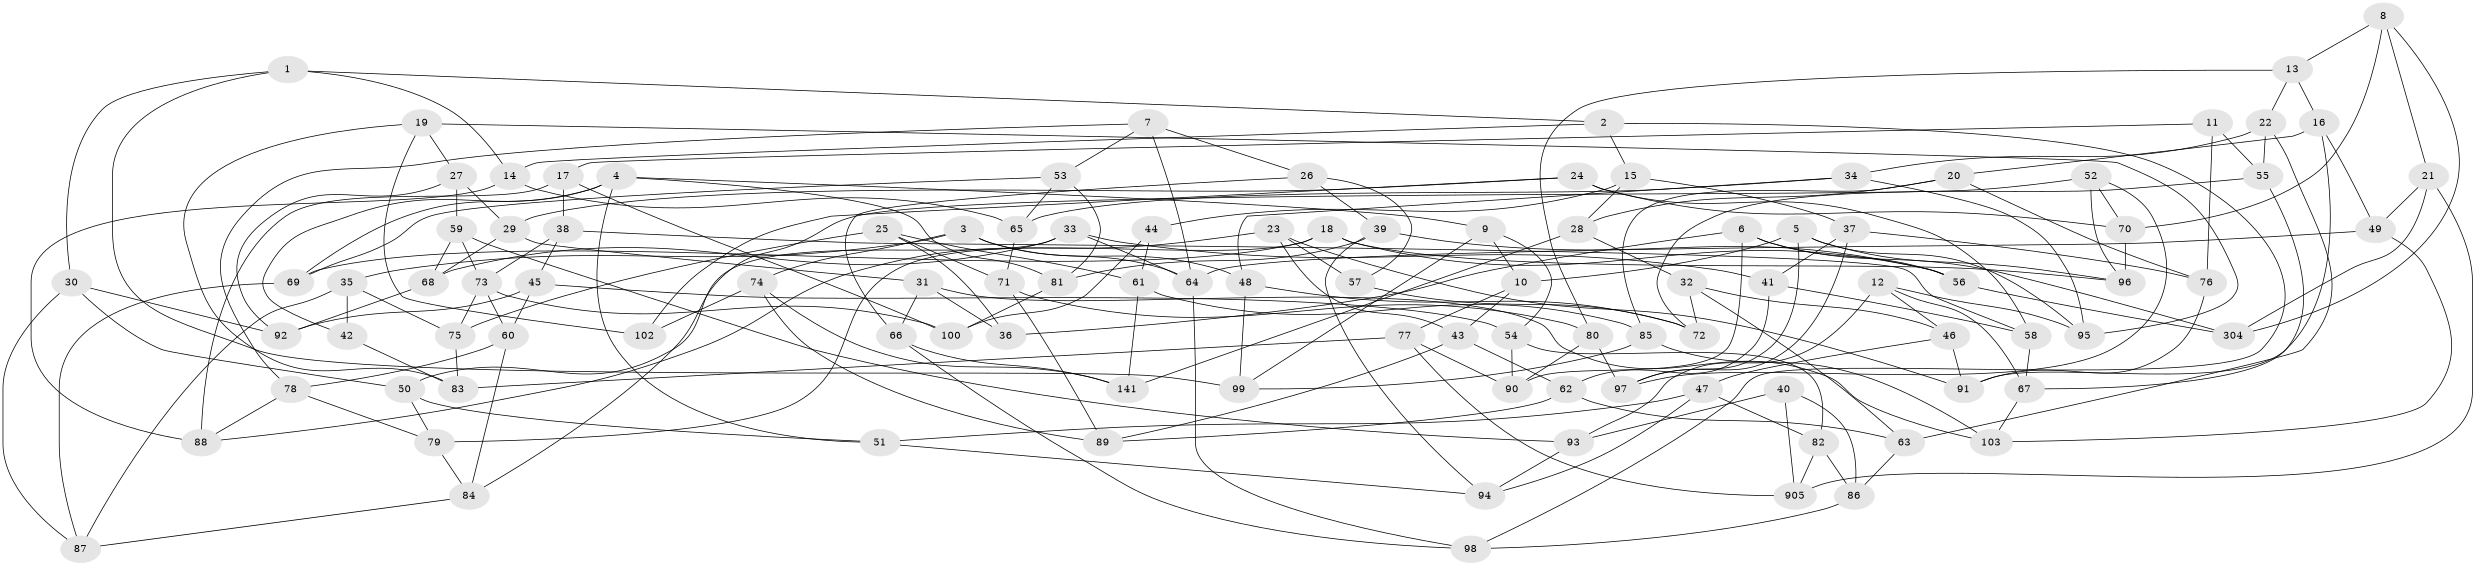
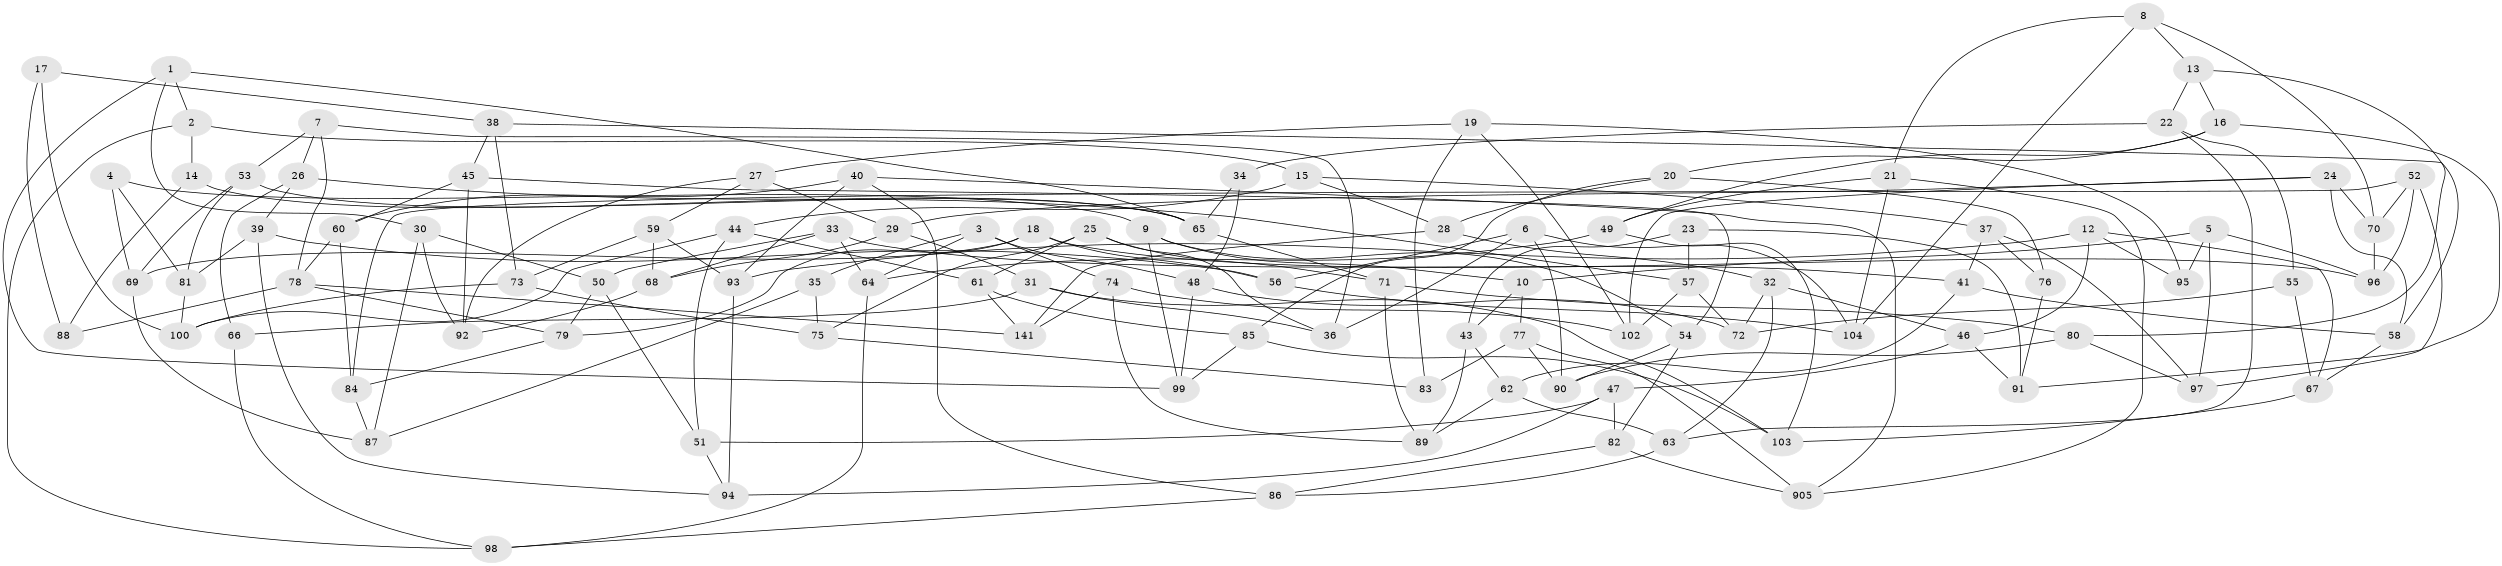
(417, 95) -> (590, 119)
(2213, 123) -> none
(1175, 205) -> (686, 137)
(1993, 209) -> none
(495, 309) -> (596, 196)
none -> (1660, 309)
(763, 317) -> none
(347, 336) -> none
(2233, 336) -> (1853, 336)
(1010, 365) -> (574, 303)
(654, 385) -> (695, 337)
